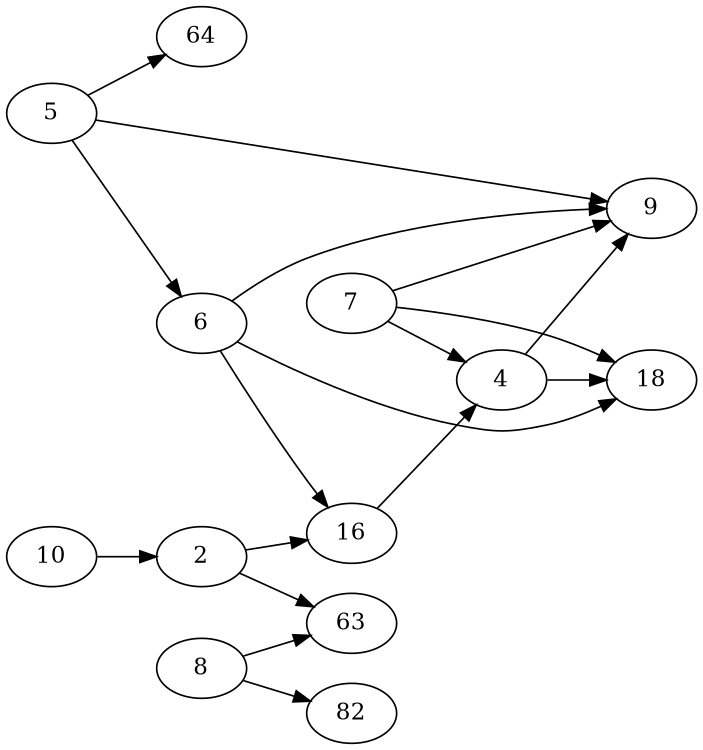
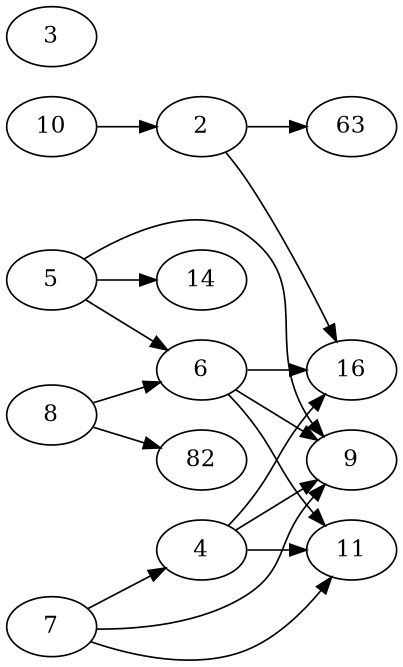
none -> (52, 37)
(202, 37) -> (202, 280)
(652, 380) -> (352, 550)
(421, 463) -> (271, 471)
(269, 648) -> (119, 395)
